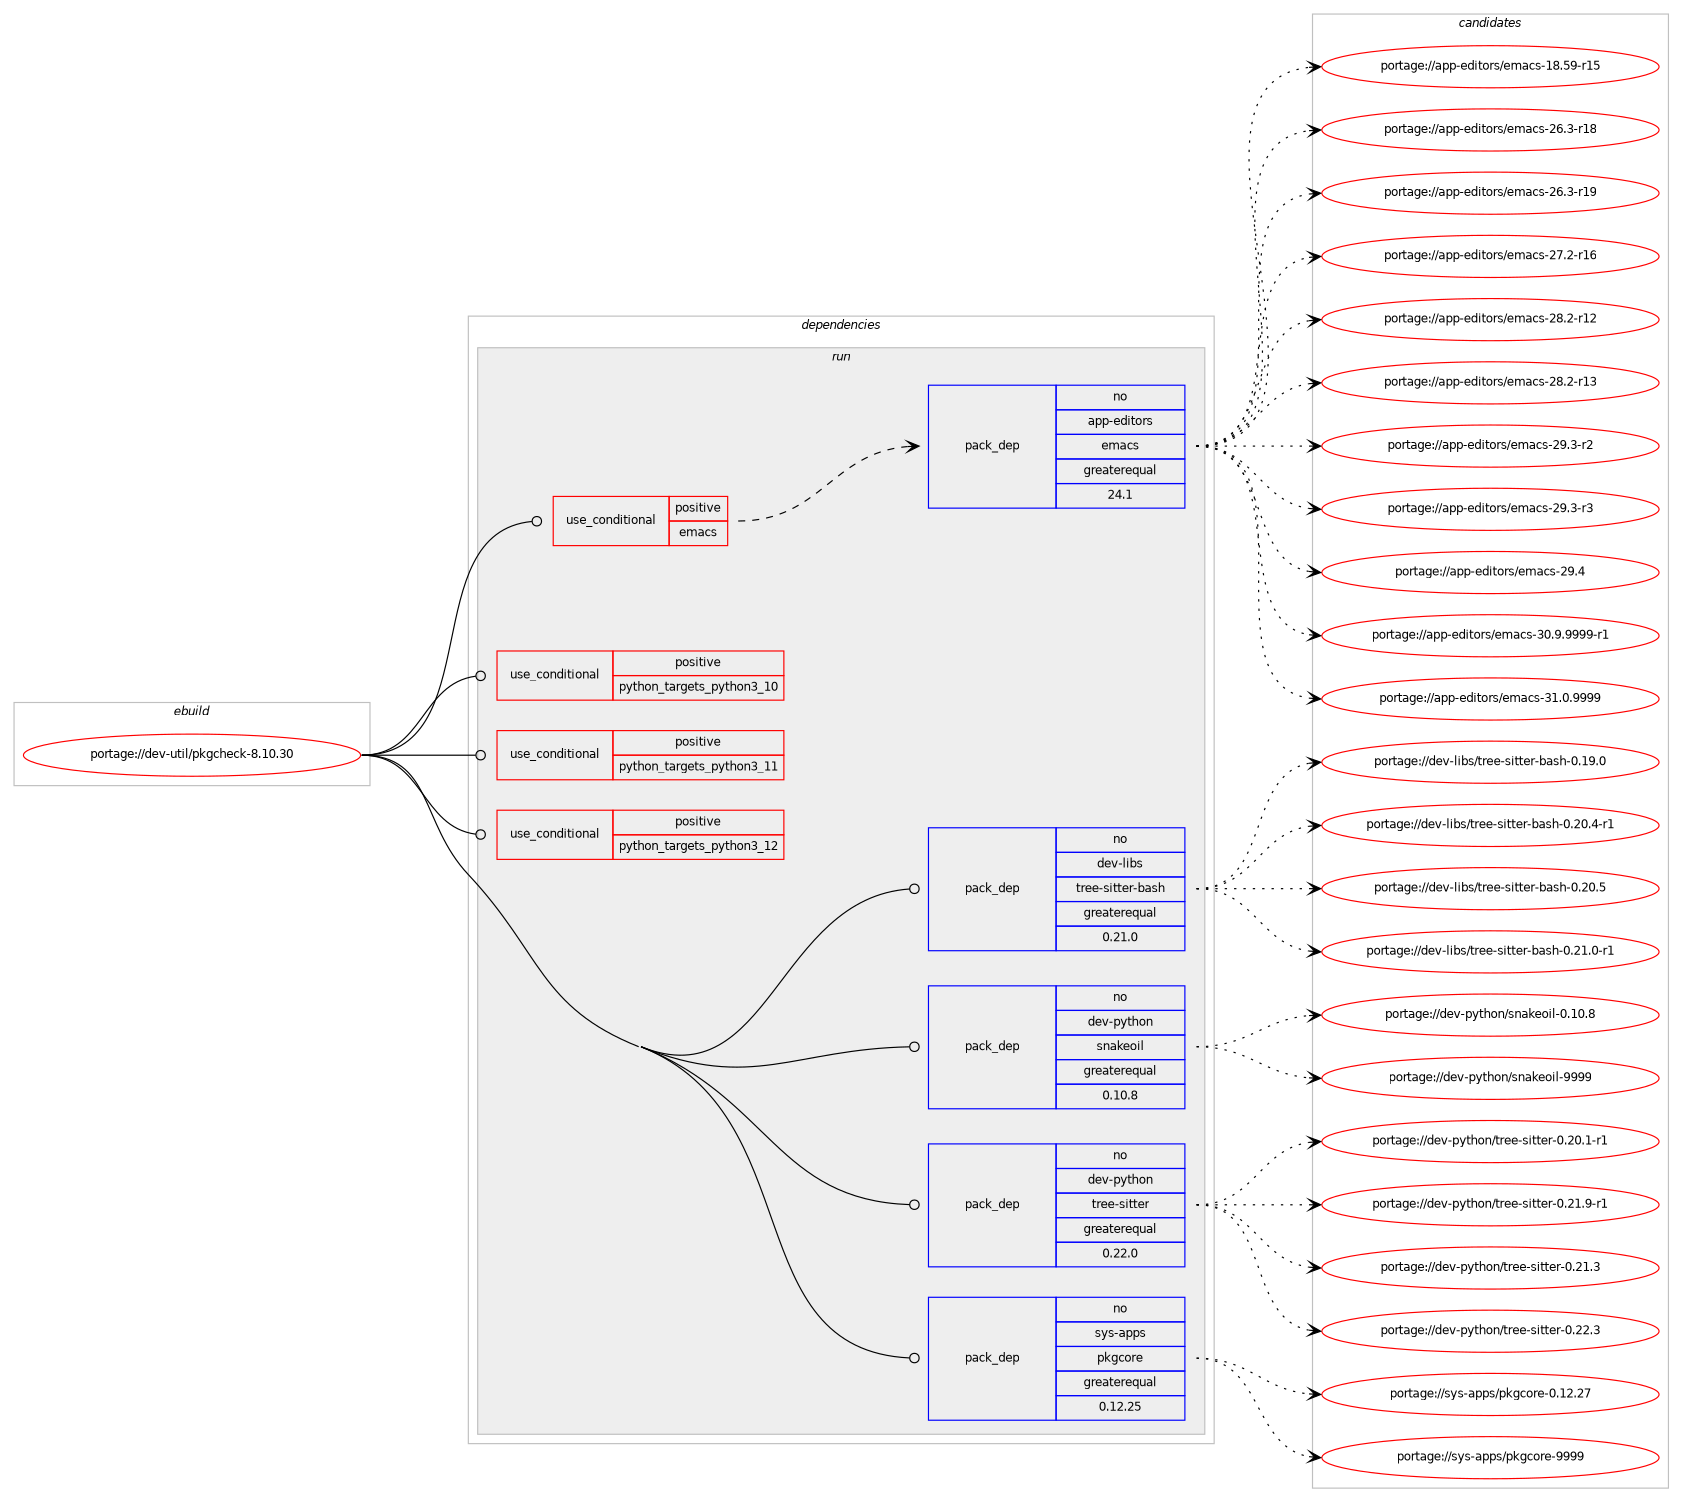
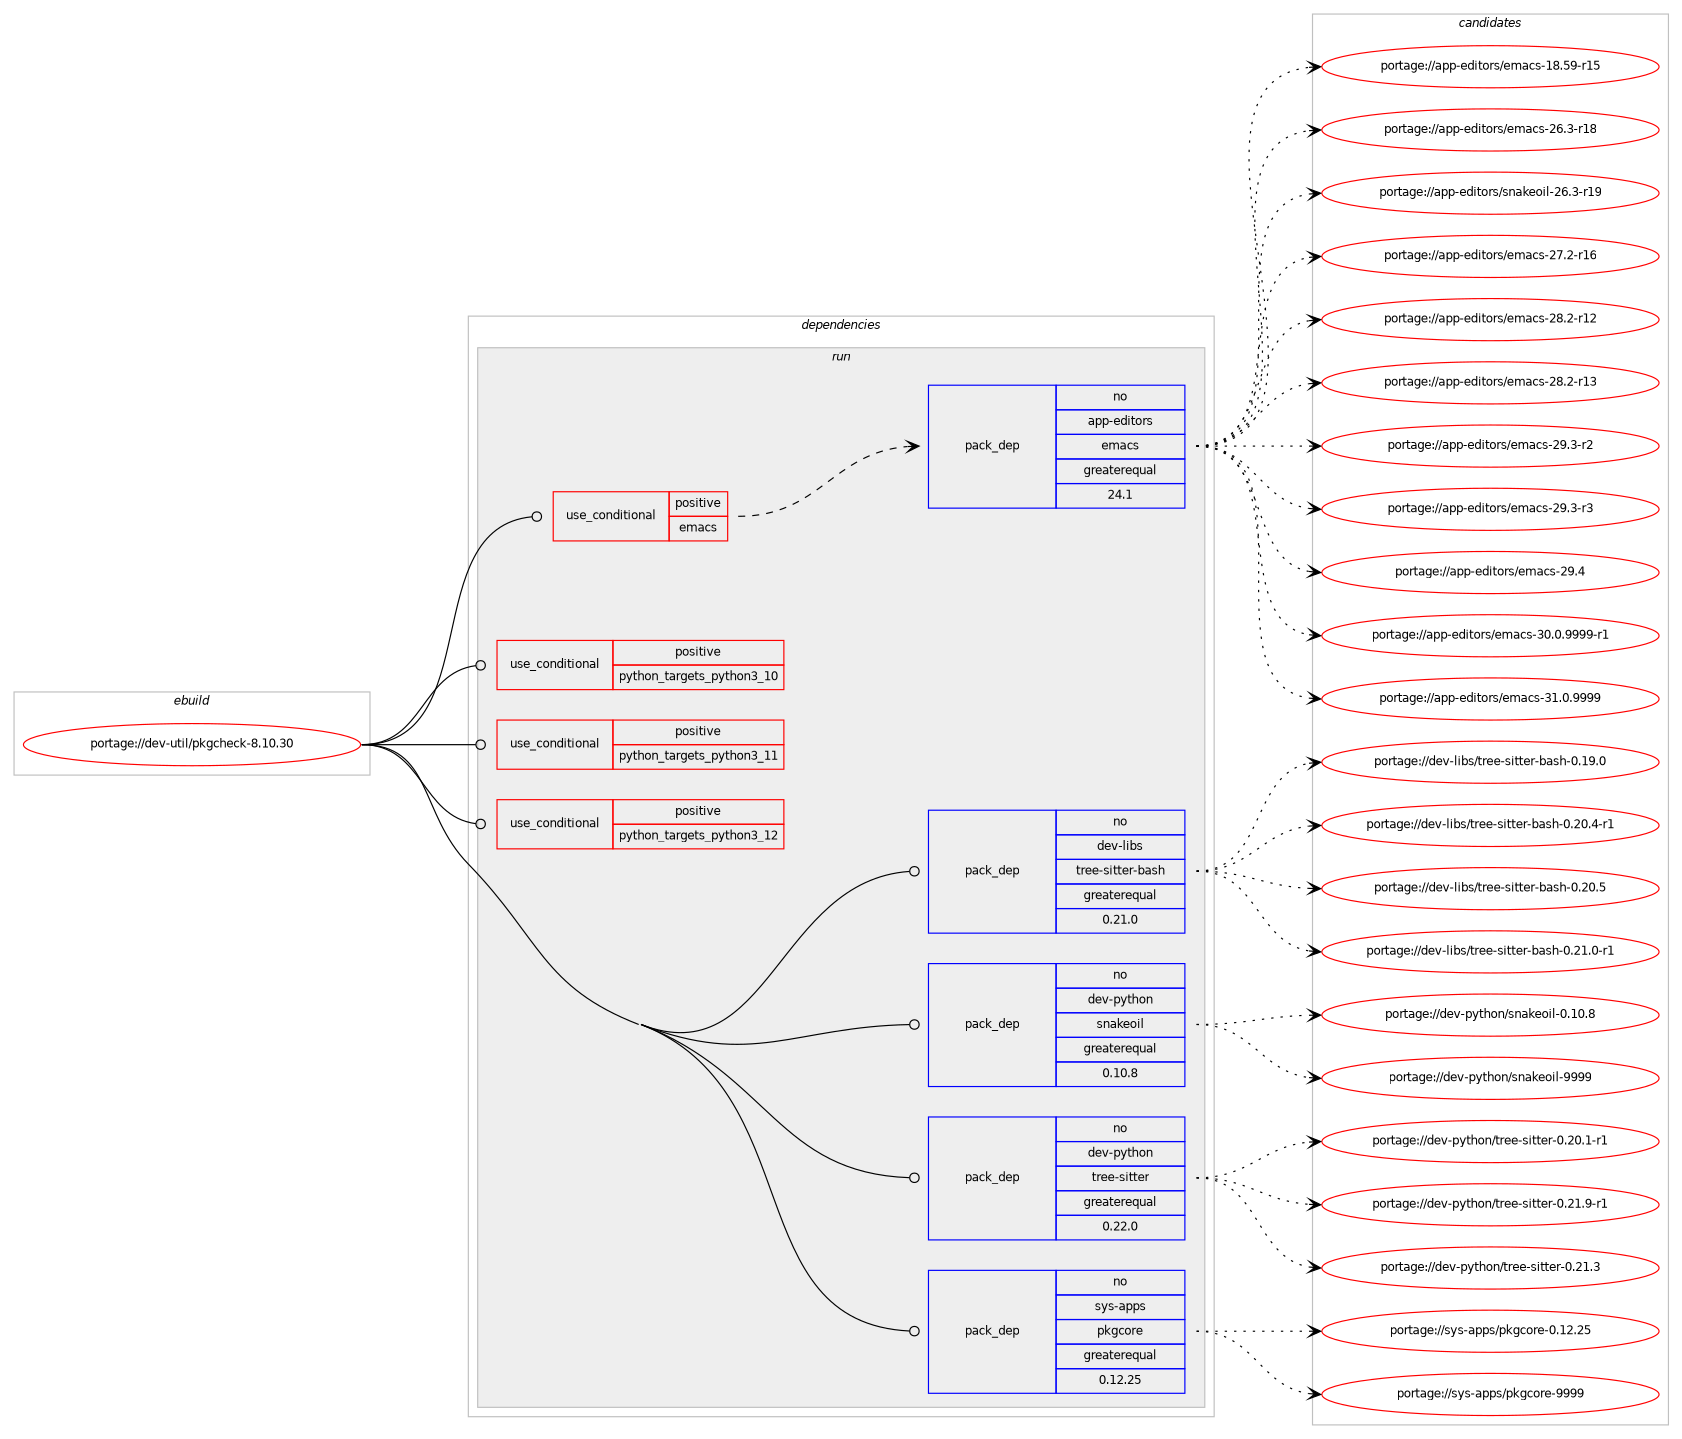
(1490, 193) -> (1490, 193)
(1490, 636) -> (1490, 636)
(1490, 1331) -> none
(1490, 1394) -> (1490, 1331)
